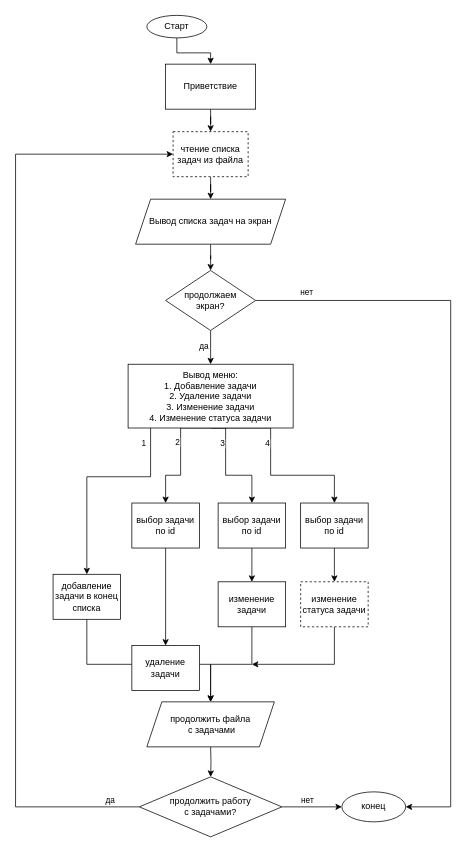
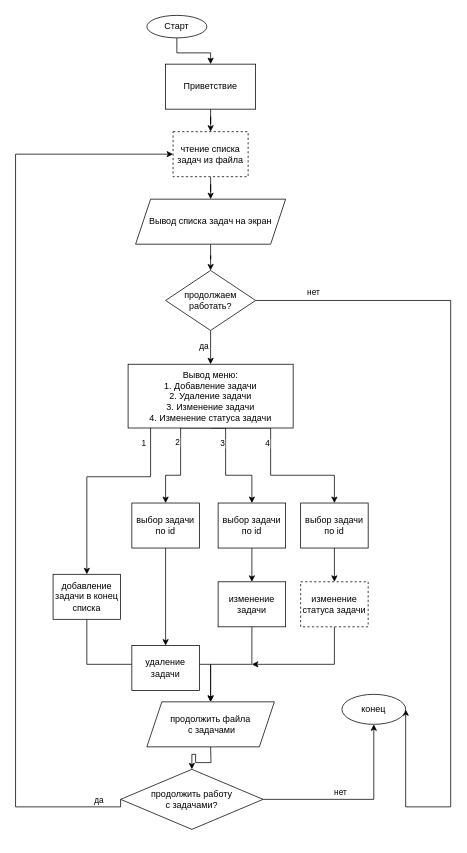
(210, 300) -> (210, 300)
(210, 807) -> (192, 799)
(374, 807) -> (374, 709)
